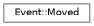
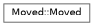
(47, 13) -> (47, 13)
